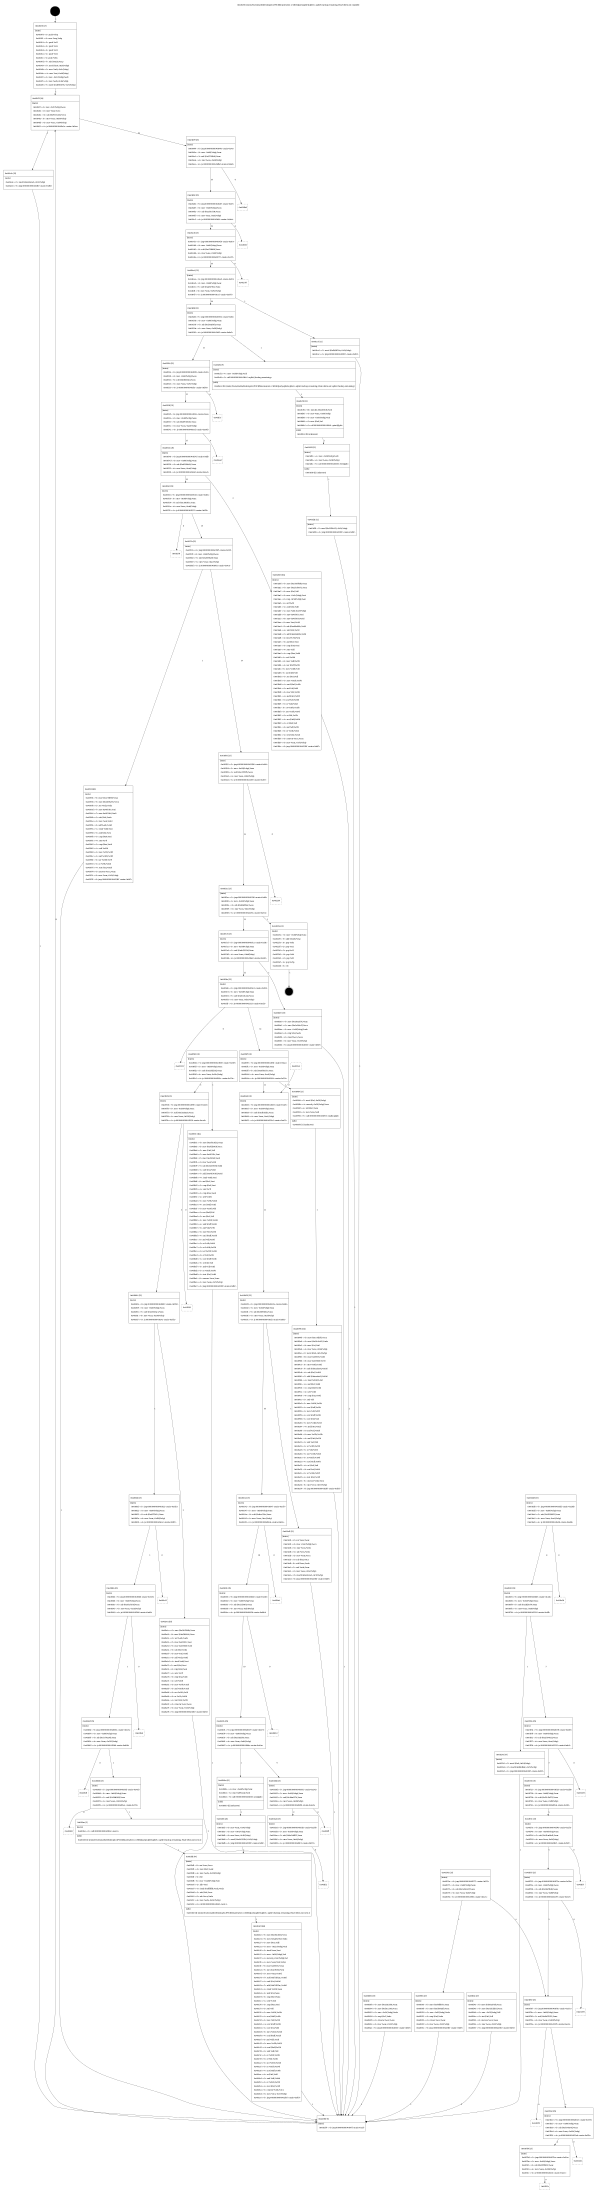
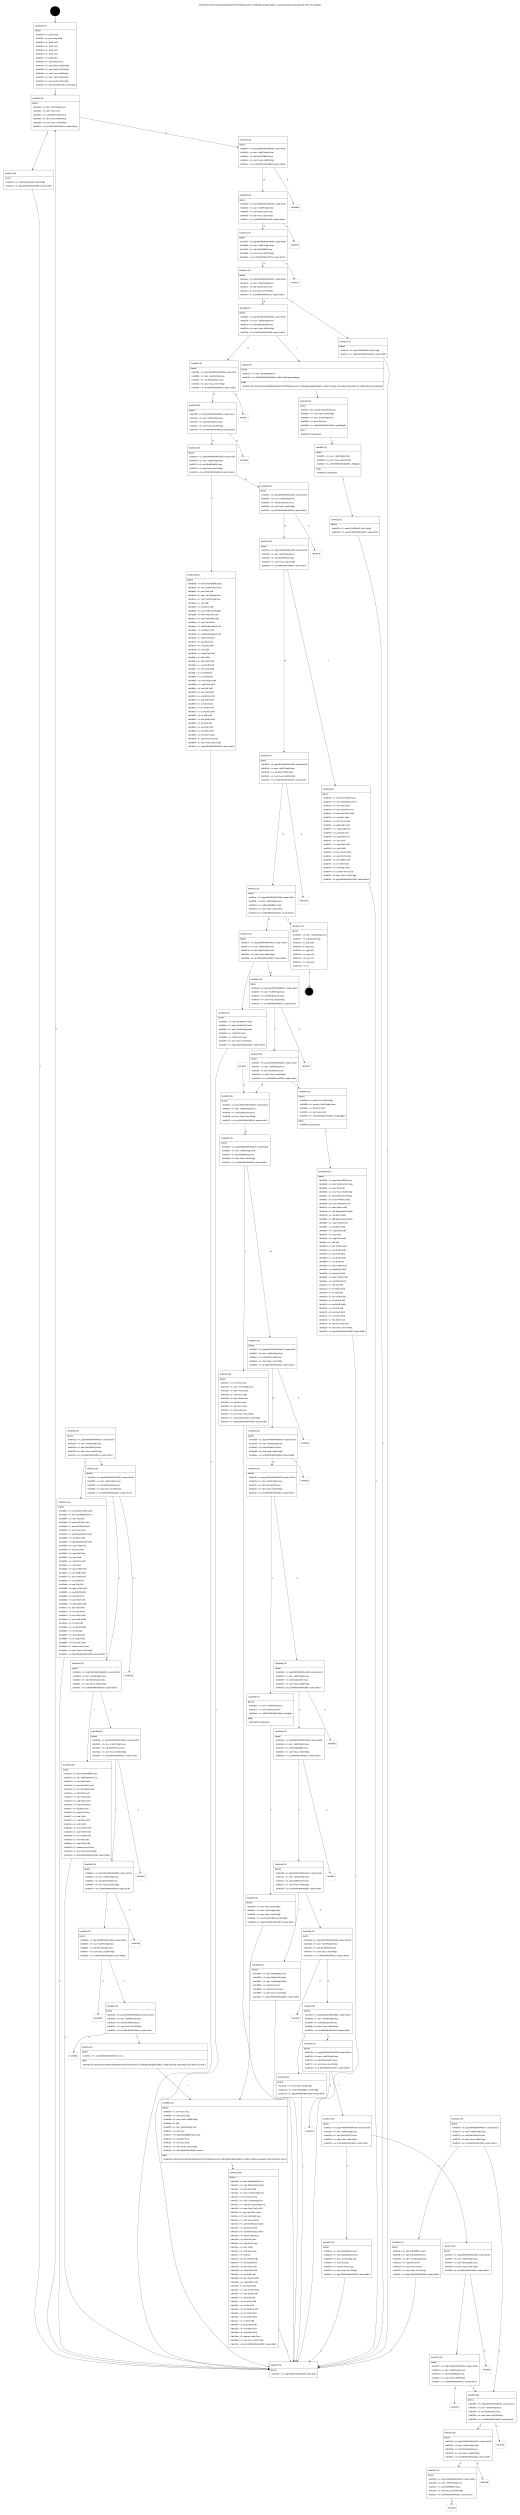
none -> (299, 1877)
none -> (347, 2192)
